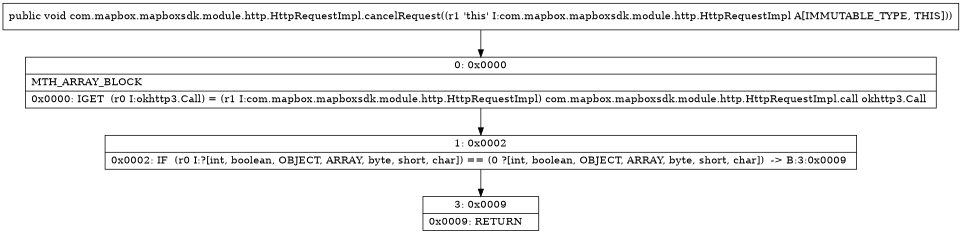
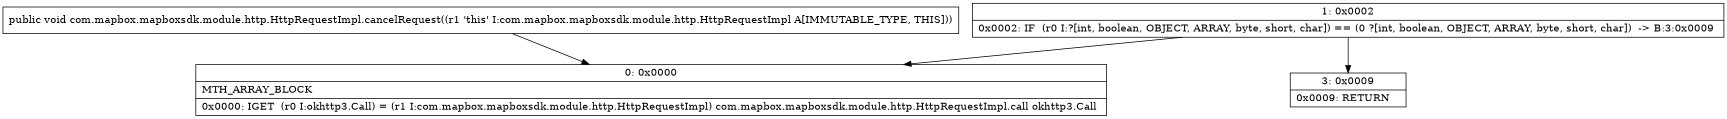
(481, 118) -> (1047, 51)
